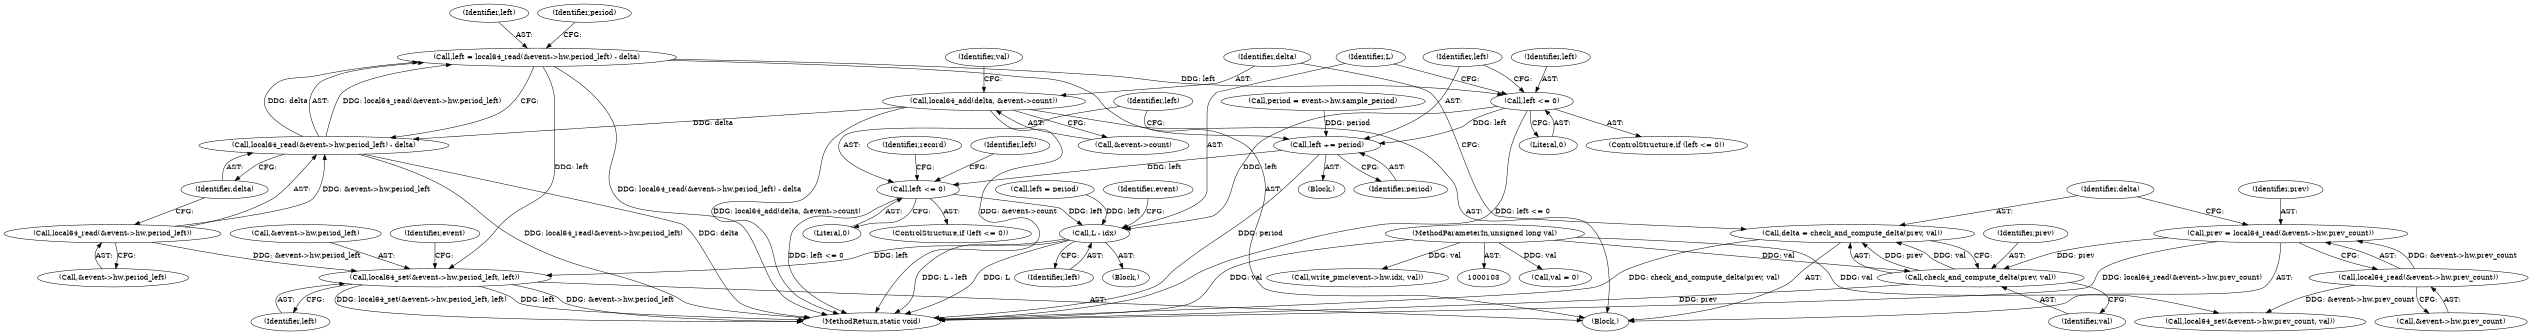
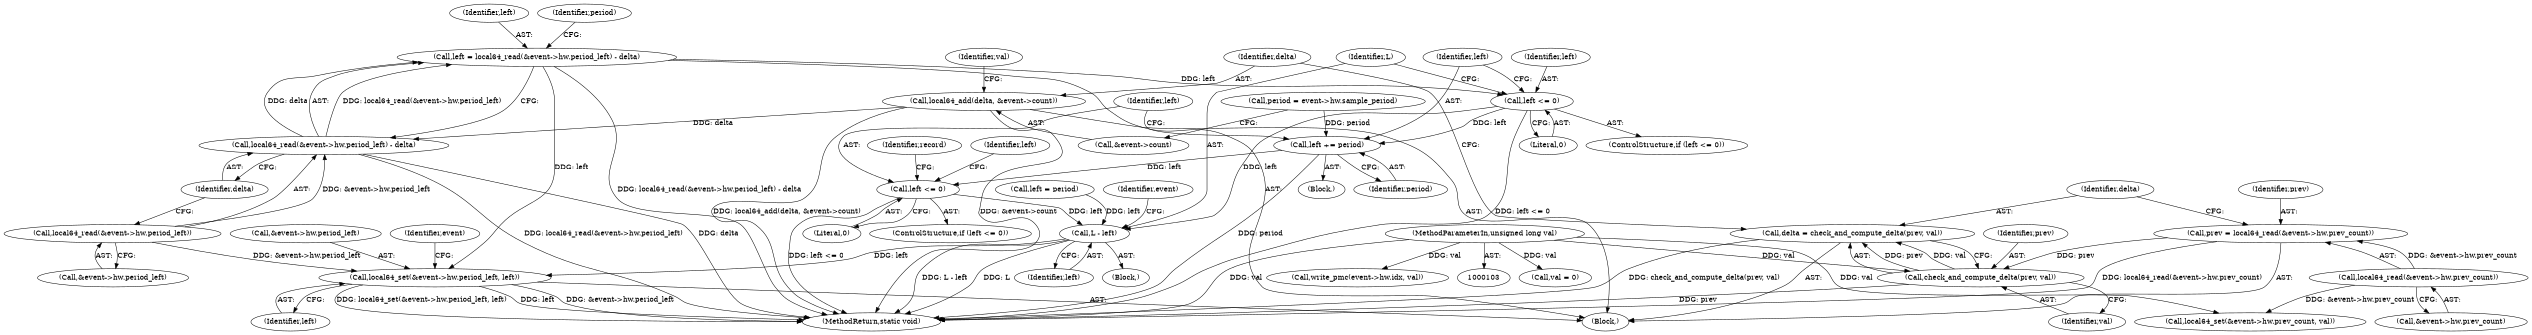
(1057, 123) -> (1229, 123)
(1094, 234) -> (1094, 234)
(2335, 257) -> none
